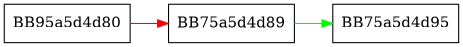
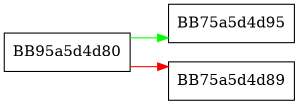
(308, 23) -> (144, 38)
